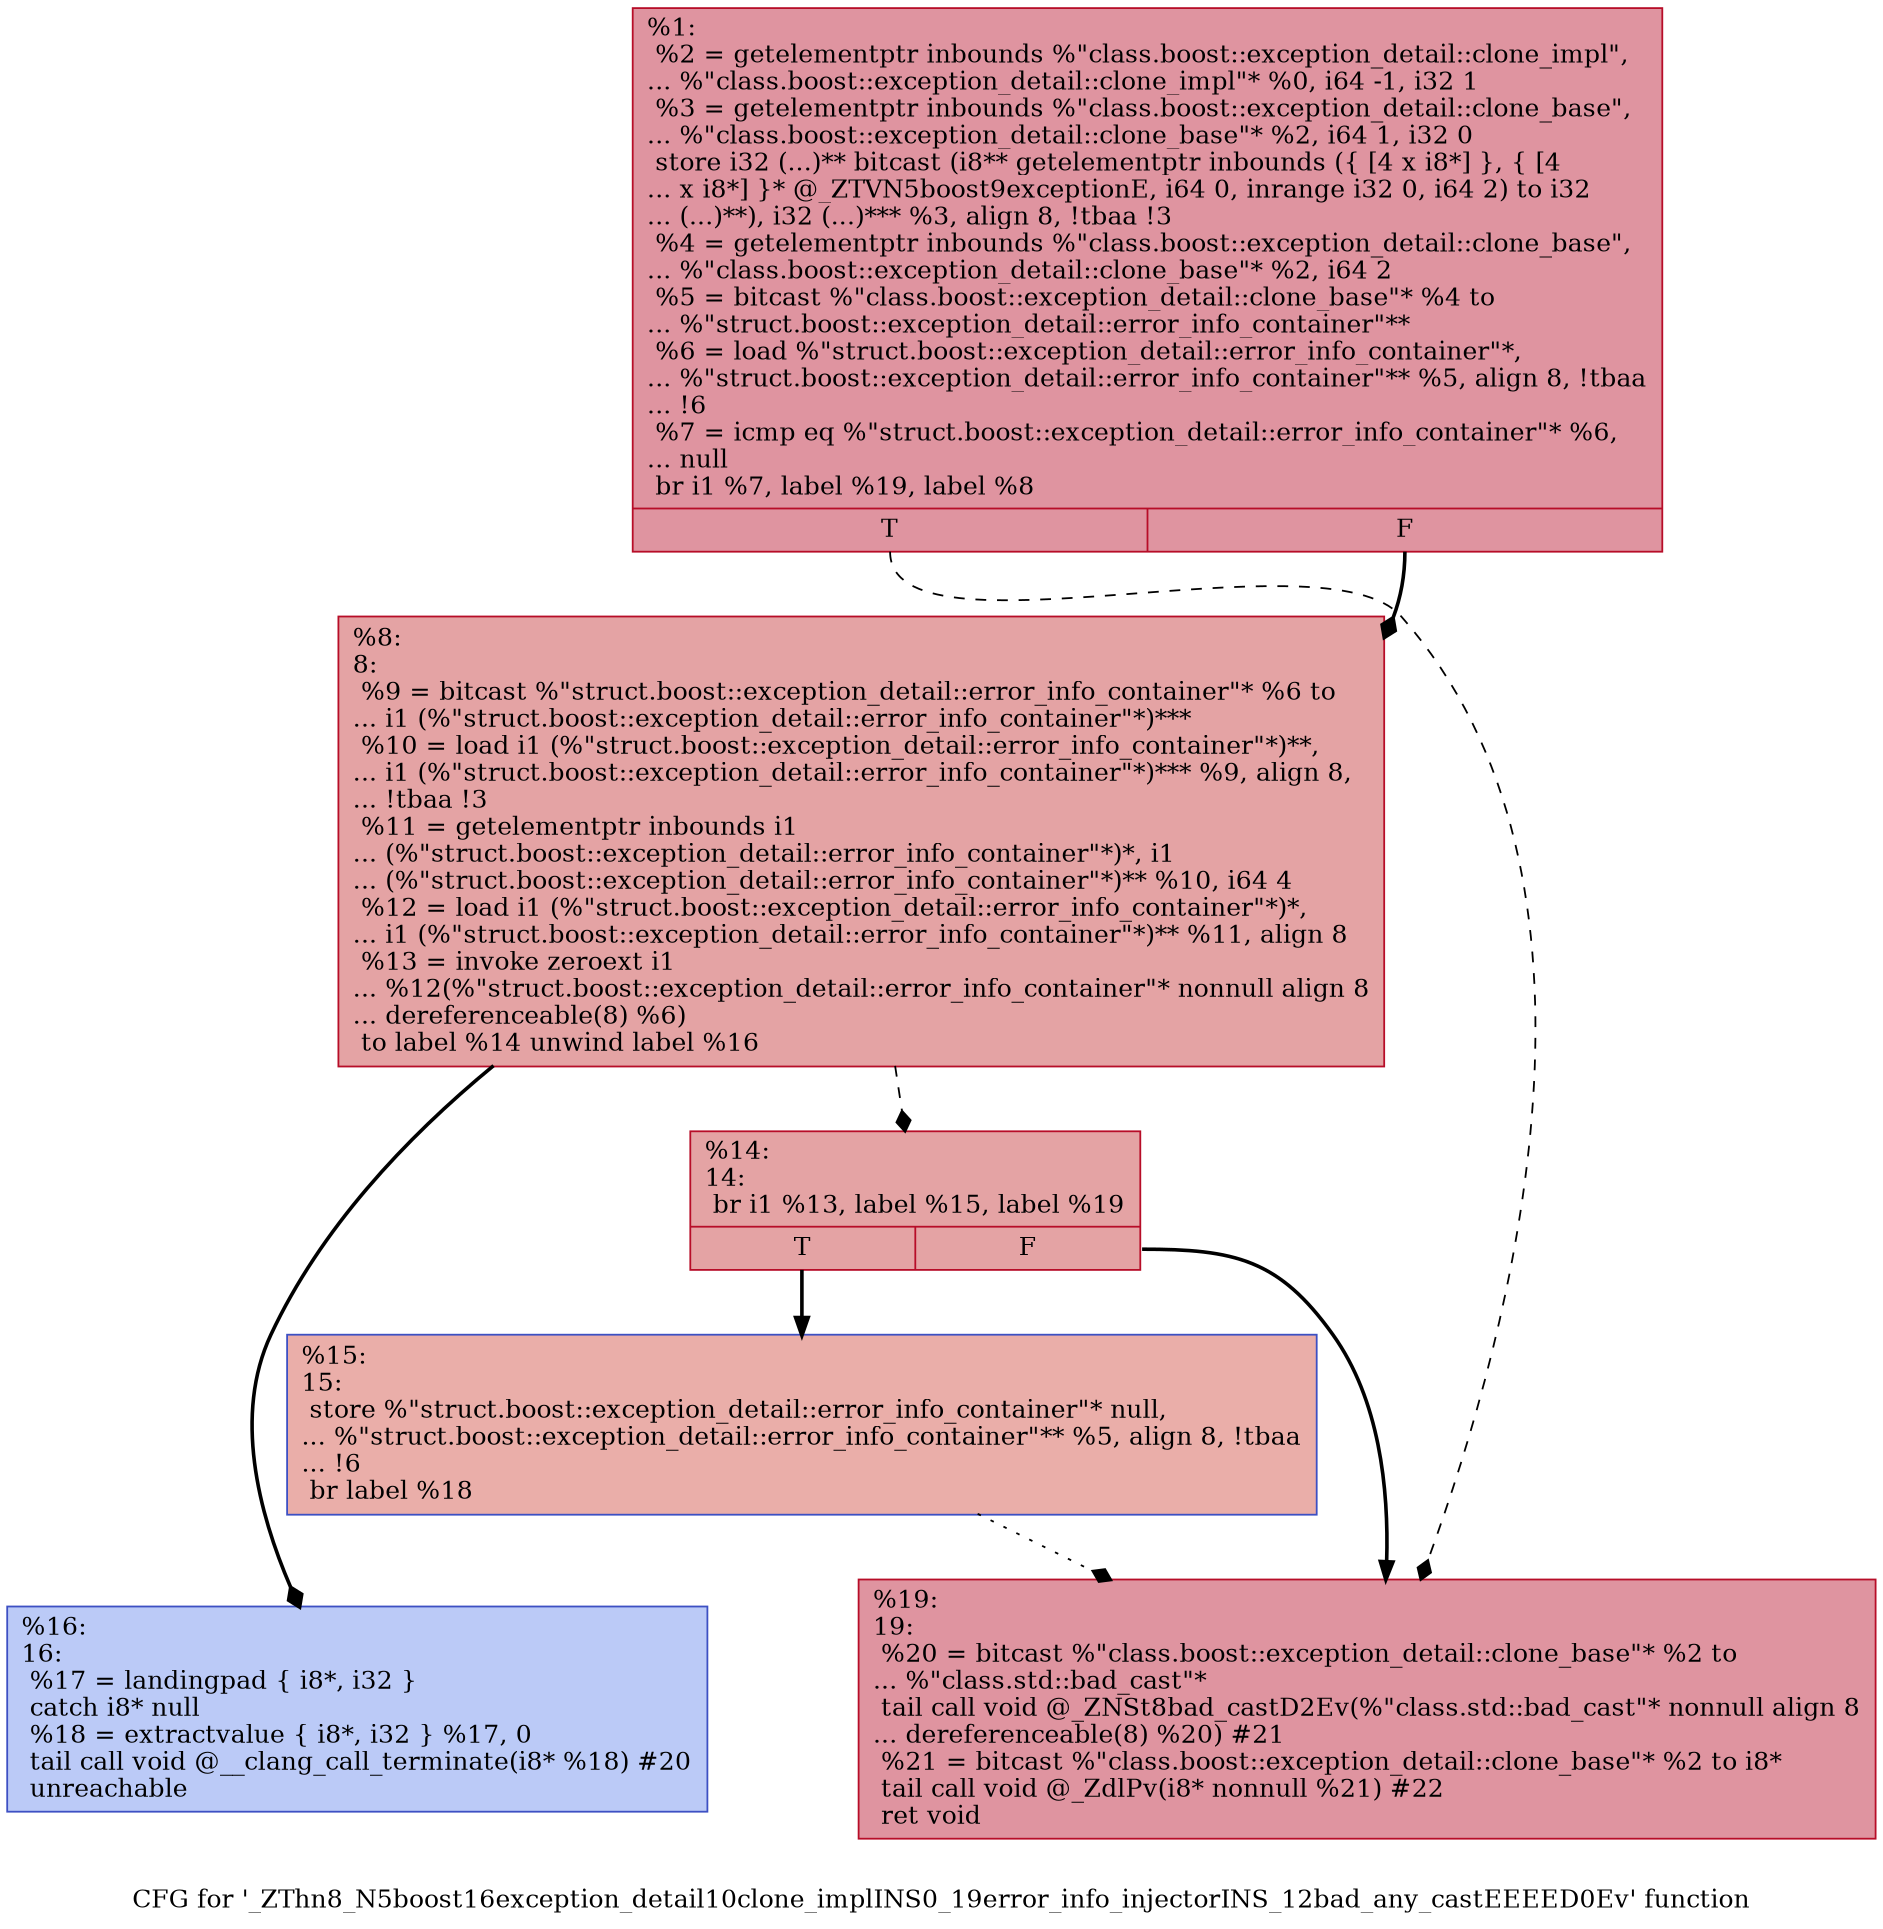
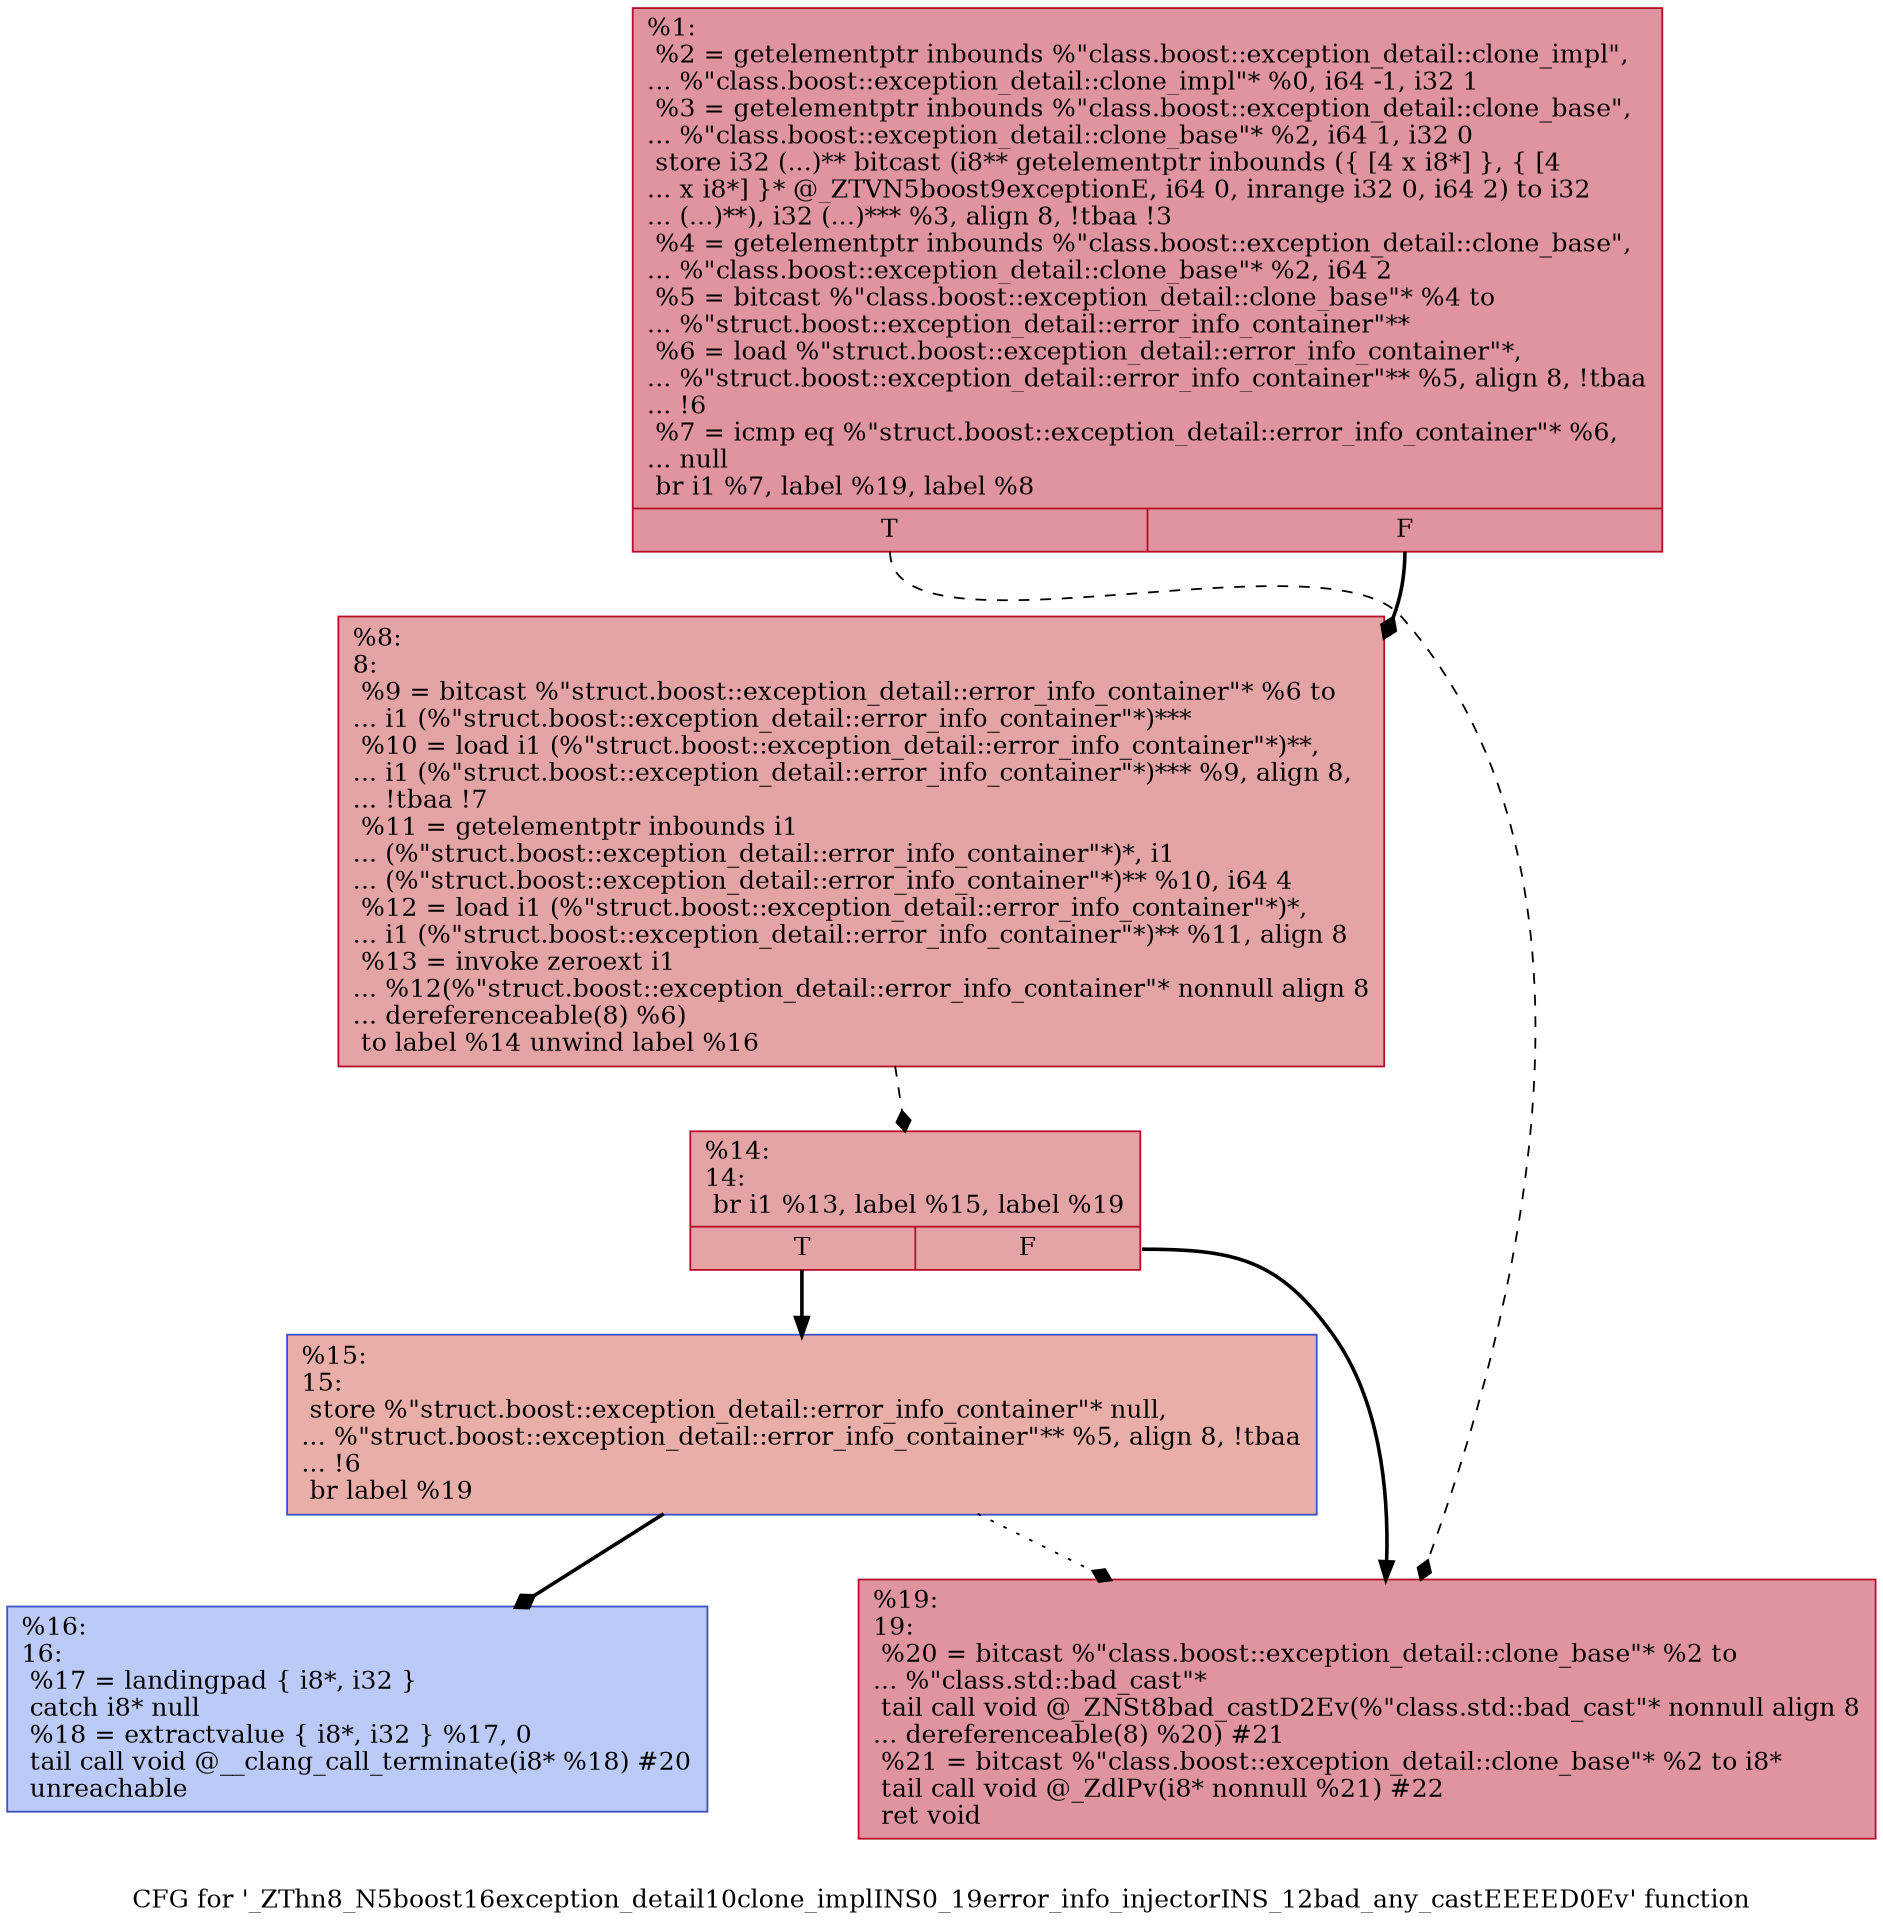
(421, 800) -> (421, 800)
(292, 1294) -> (599, 1555)
(388, 1491) -> (388, 1491)
